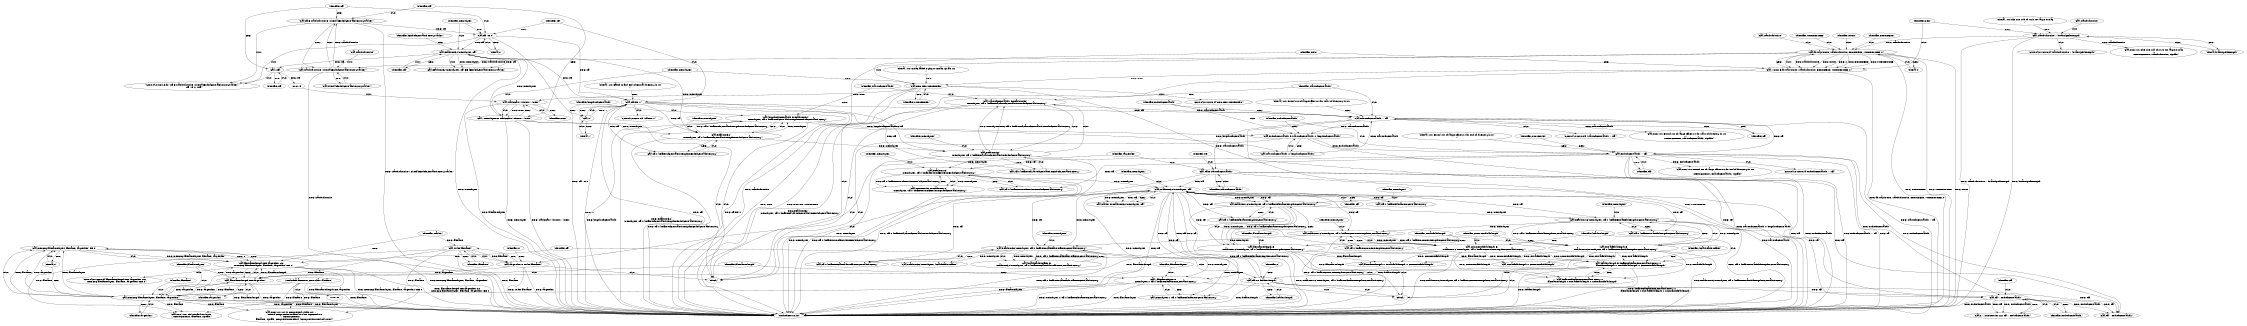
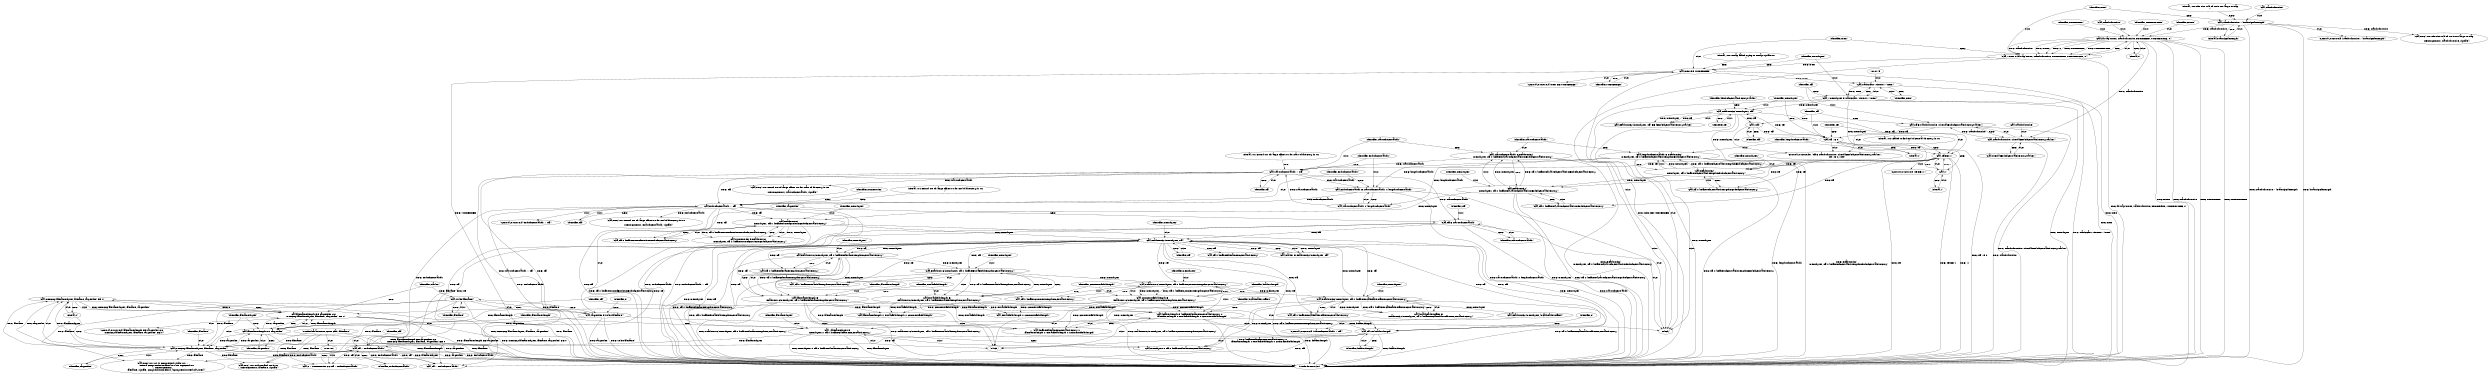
(287, 76) -> (1789, 135)
(1484, 124) -> (1421, 320)
(494, 212) -> (2107, 223)
